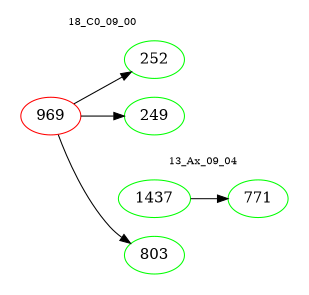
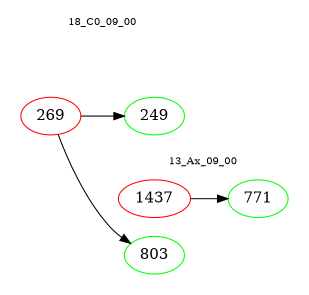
(154, 60) -> none
(51, 116) -> (51, 116)
(203, 162) -> (203, 162)
(154, 199) -> (154, 199)
